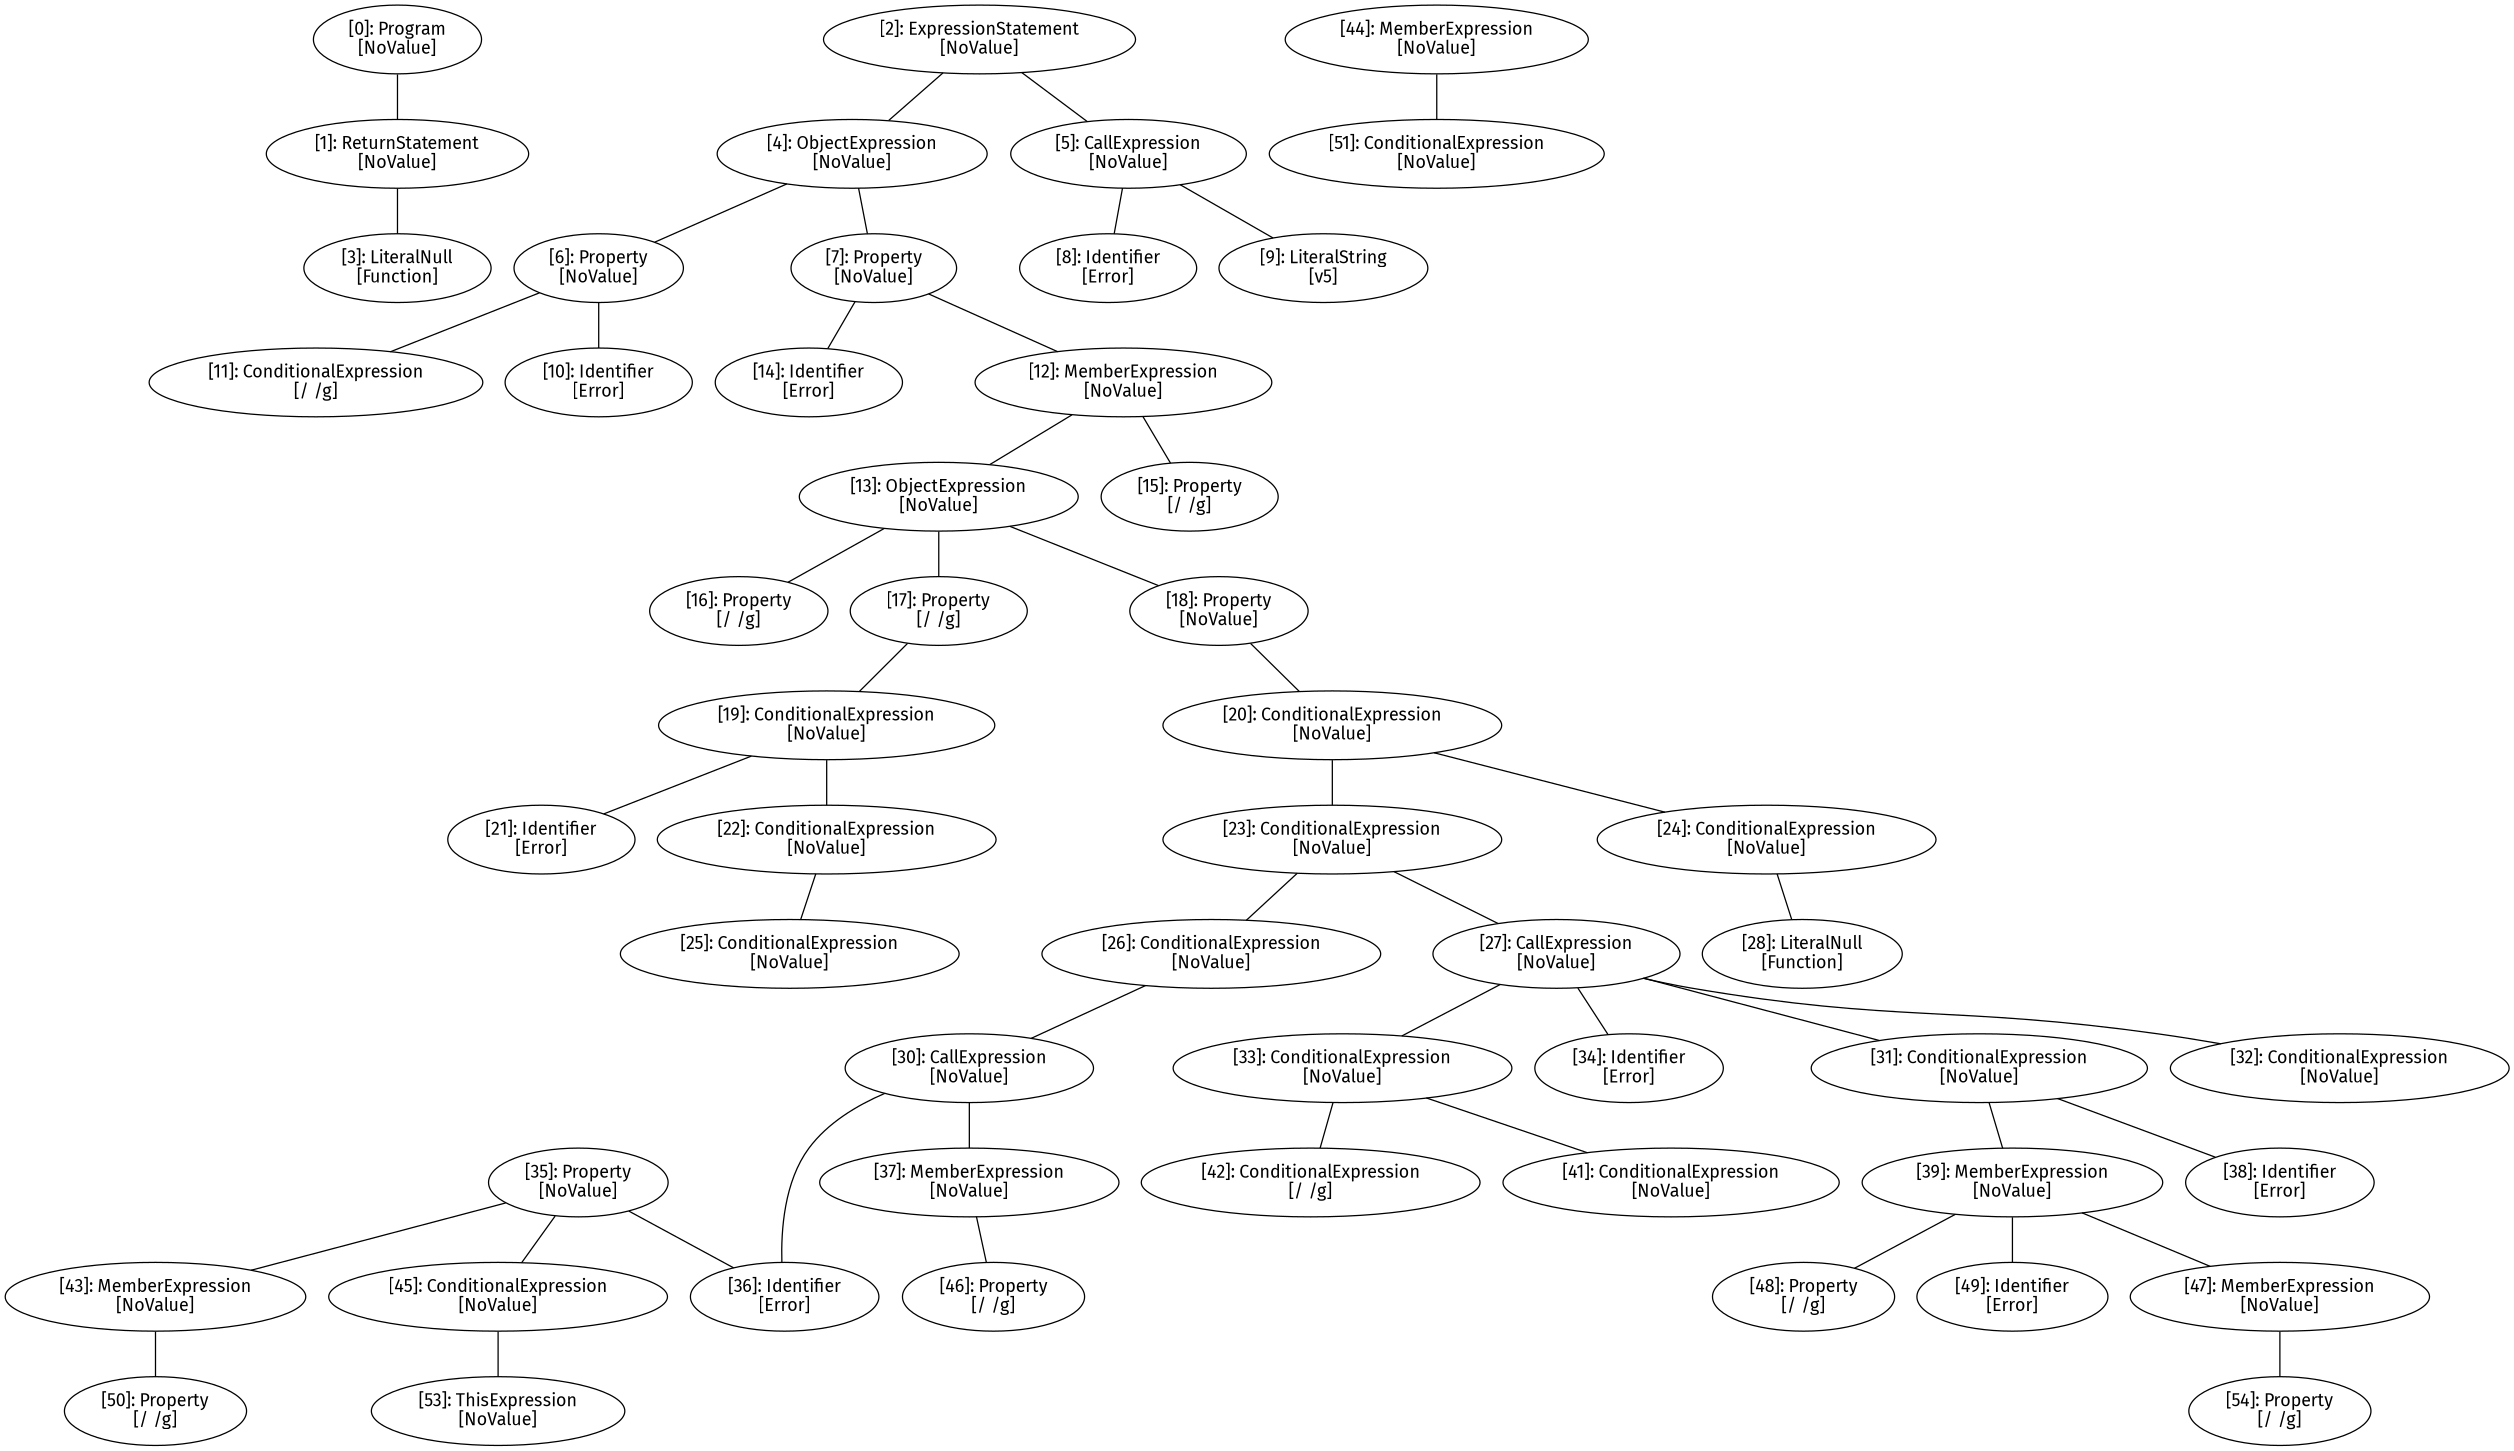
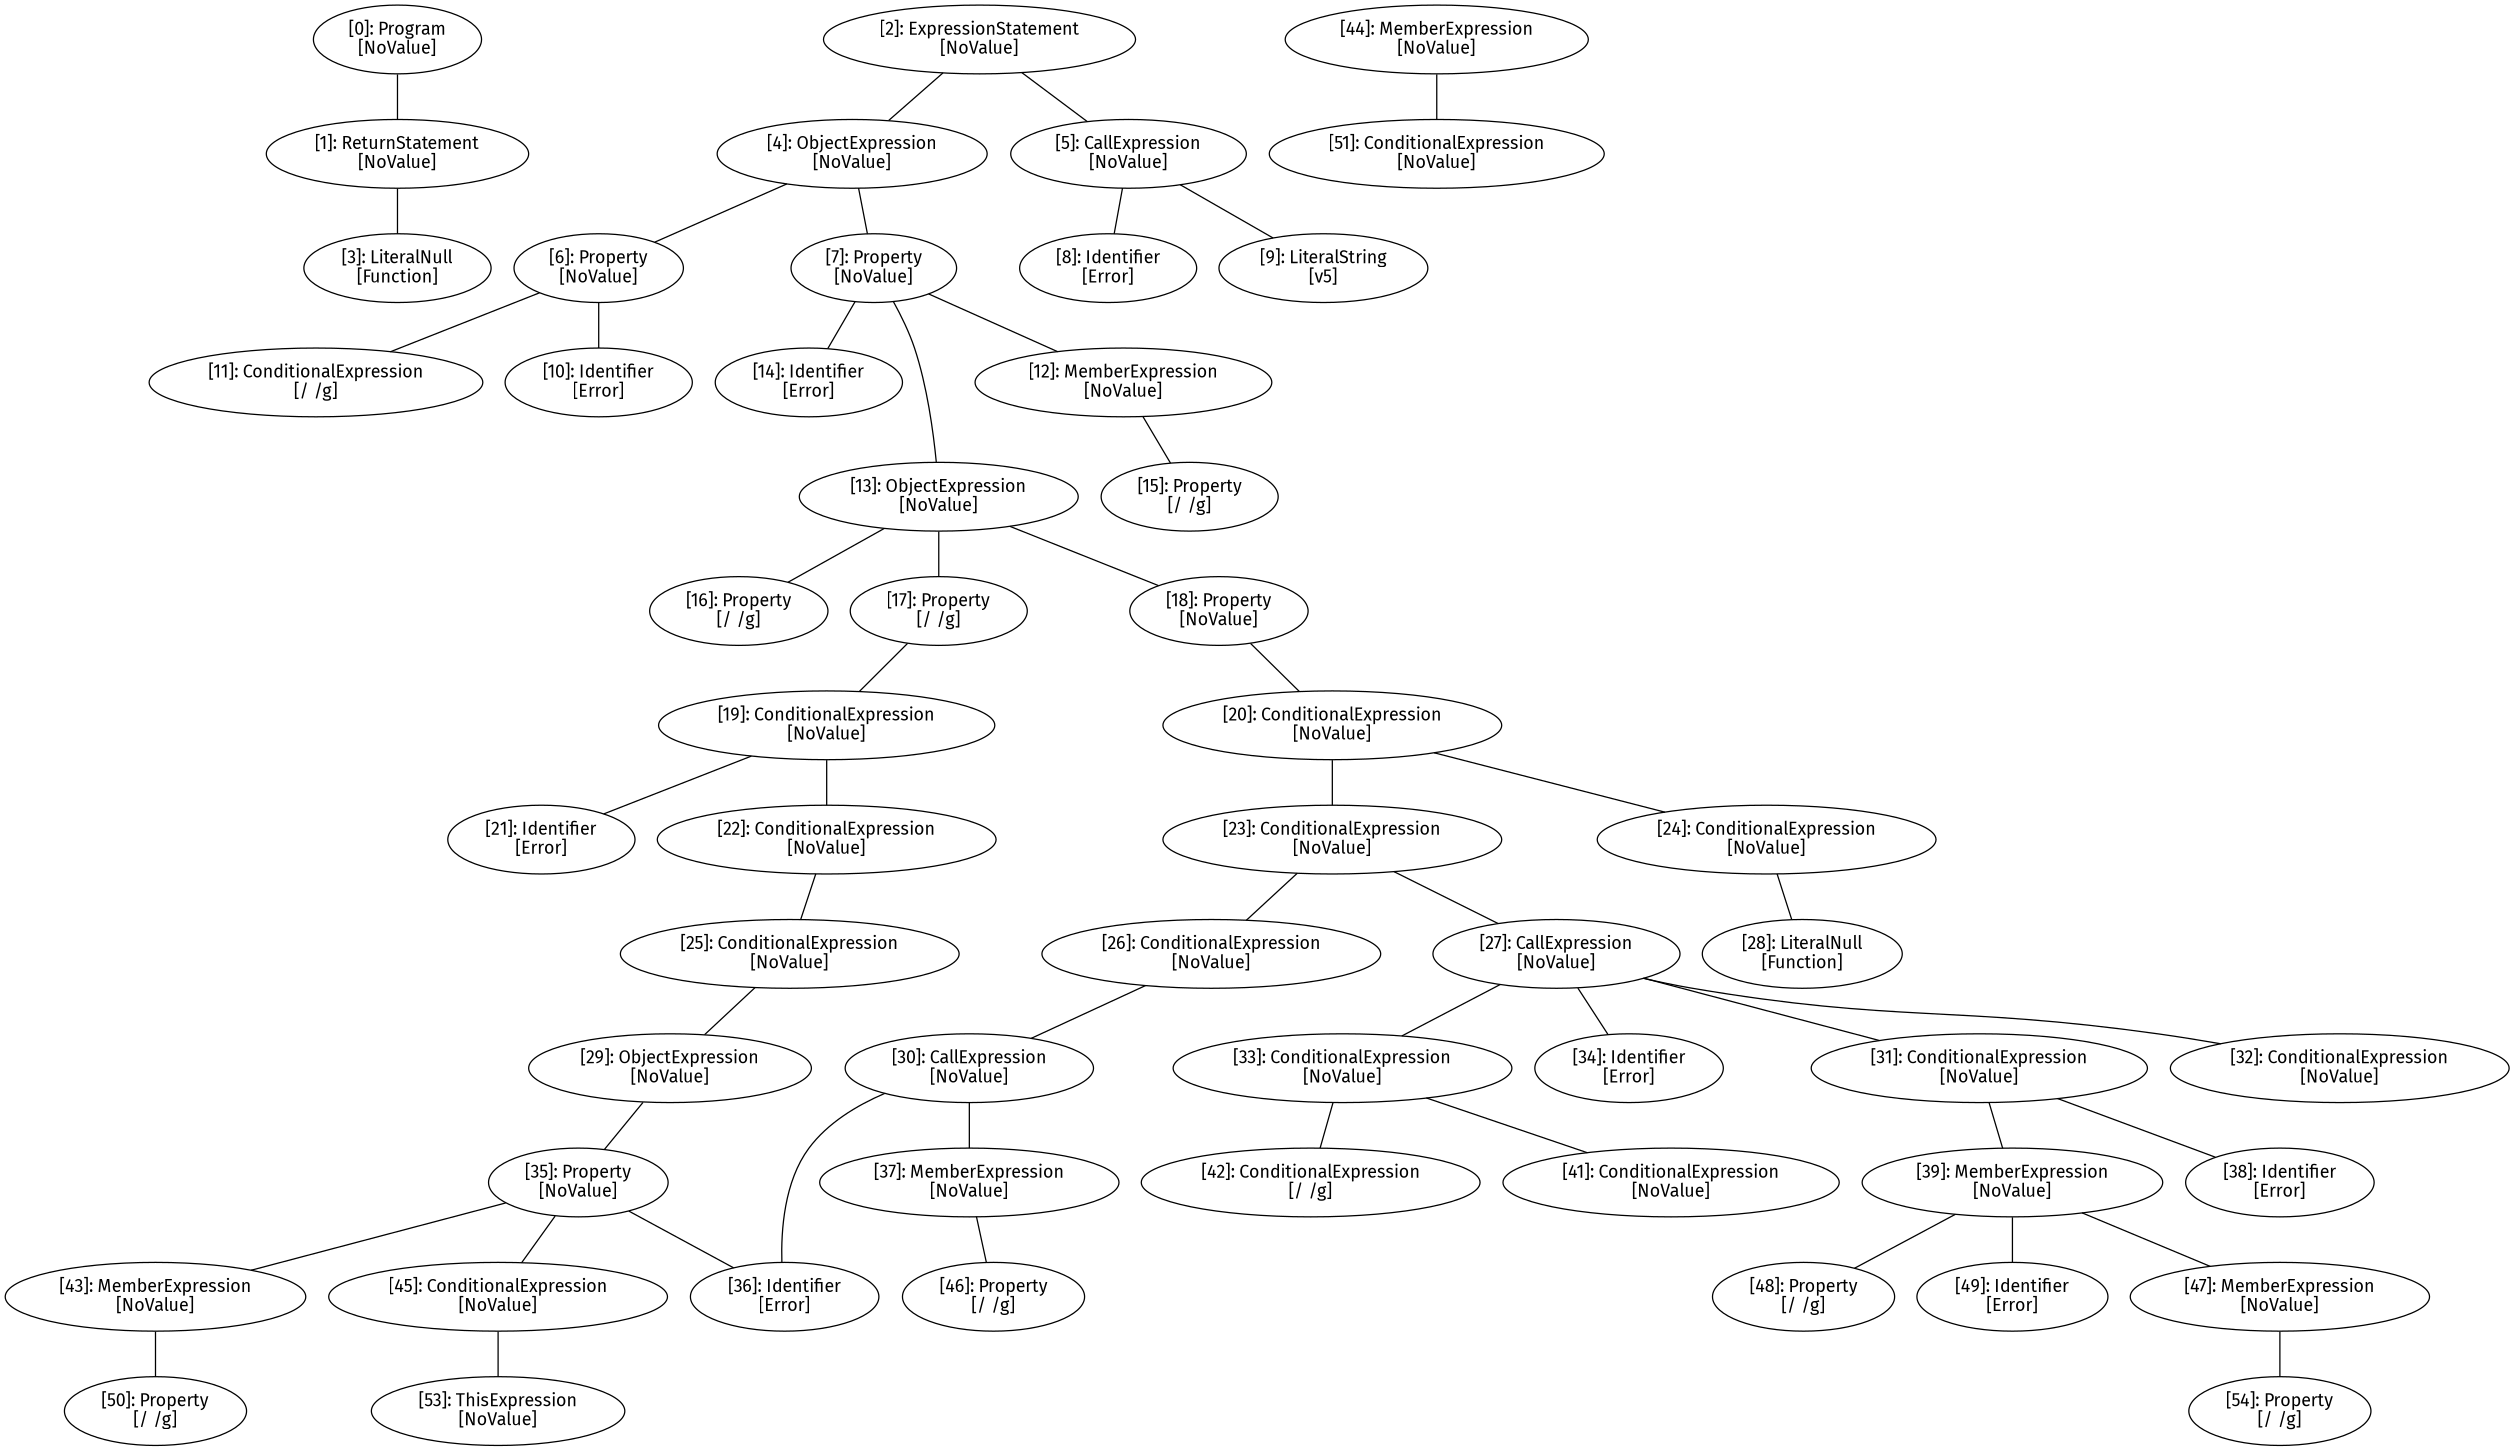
(1031, 440) -> (923, 379)
none -> (670, 1068)
